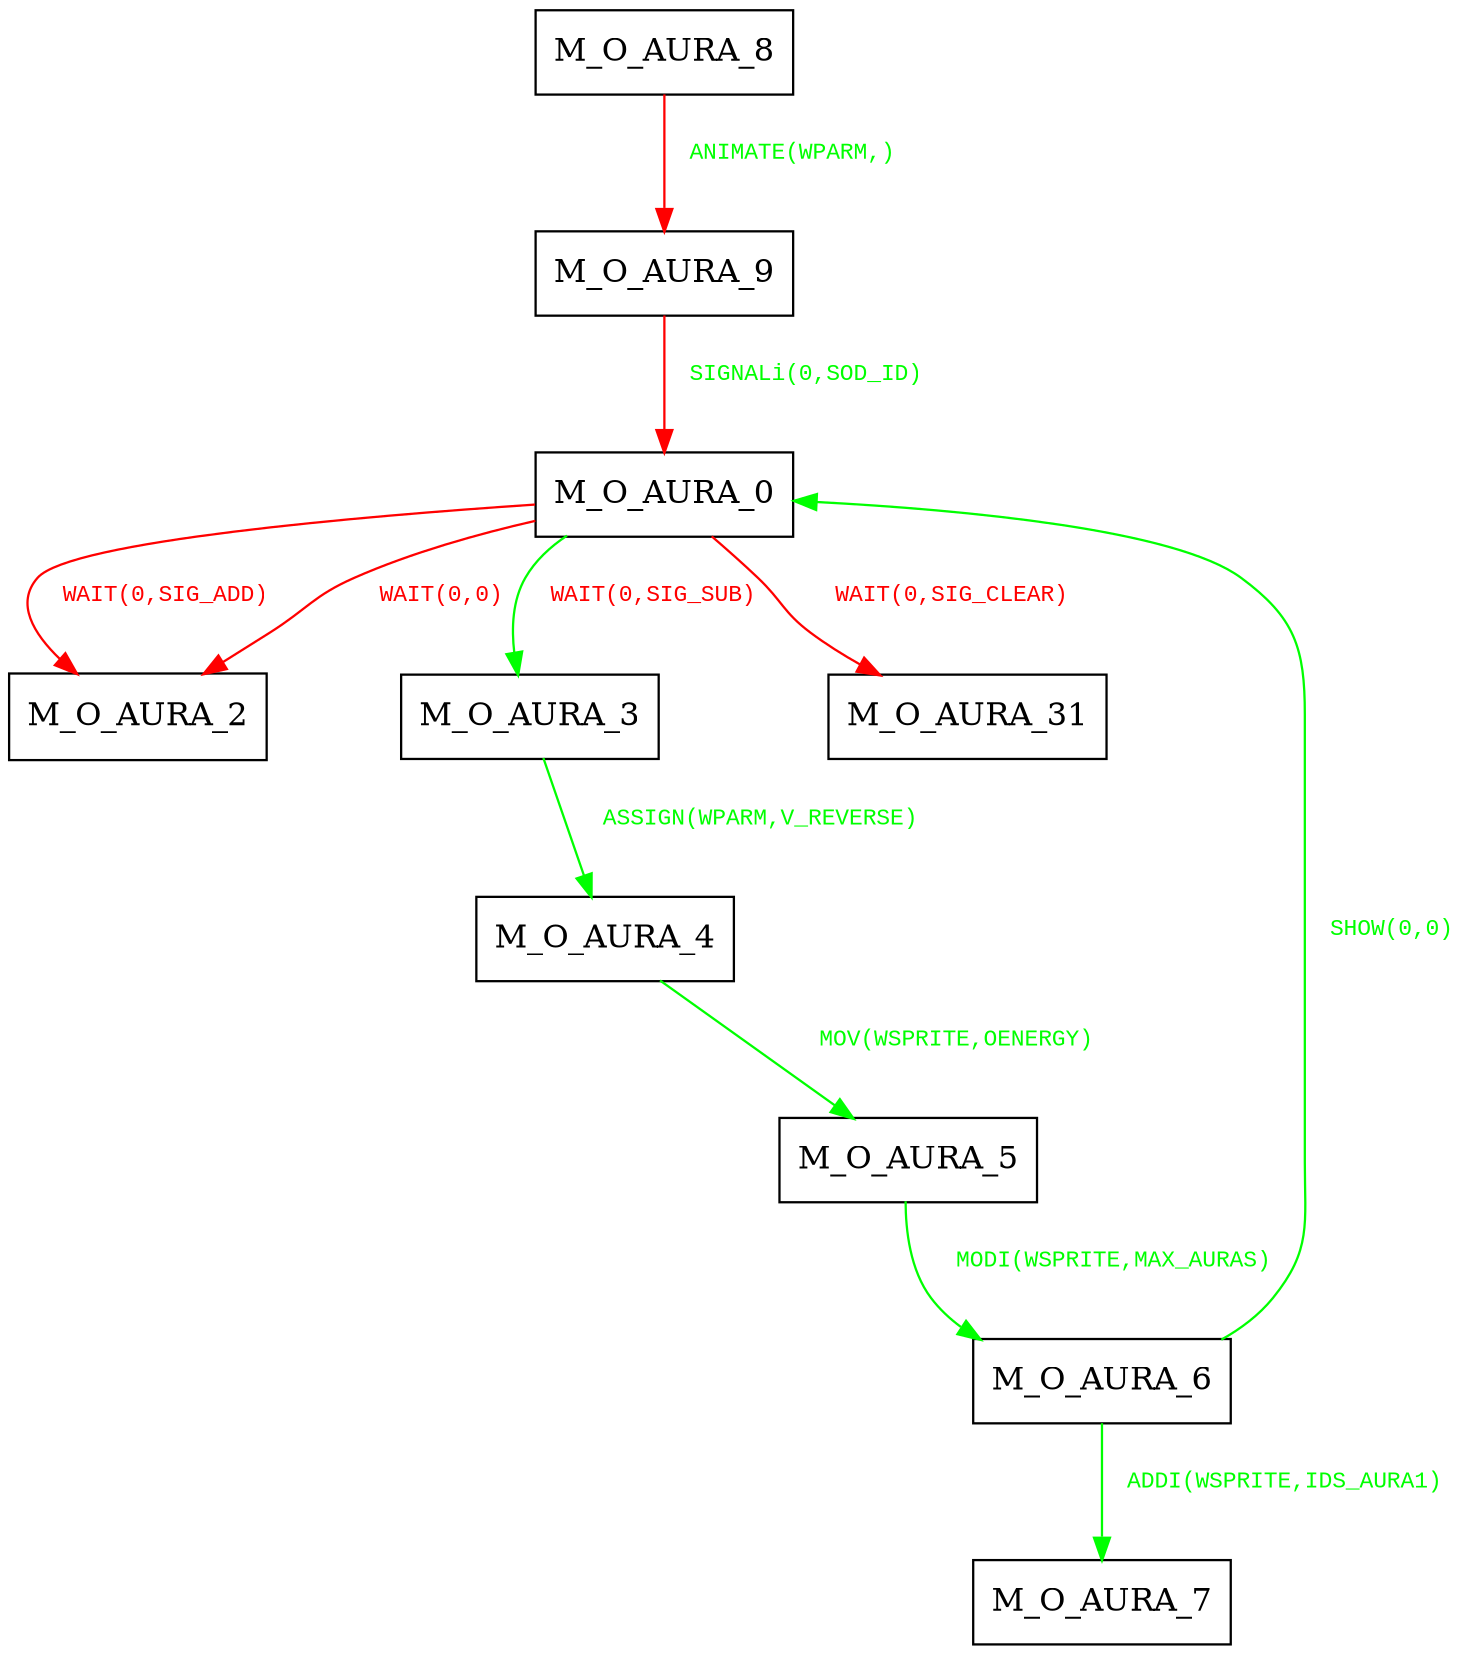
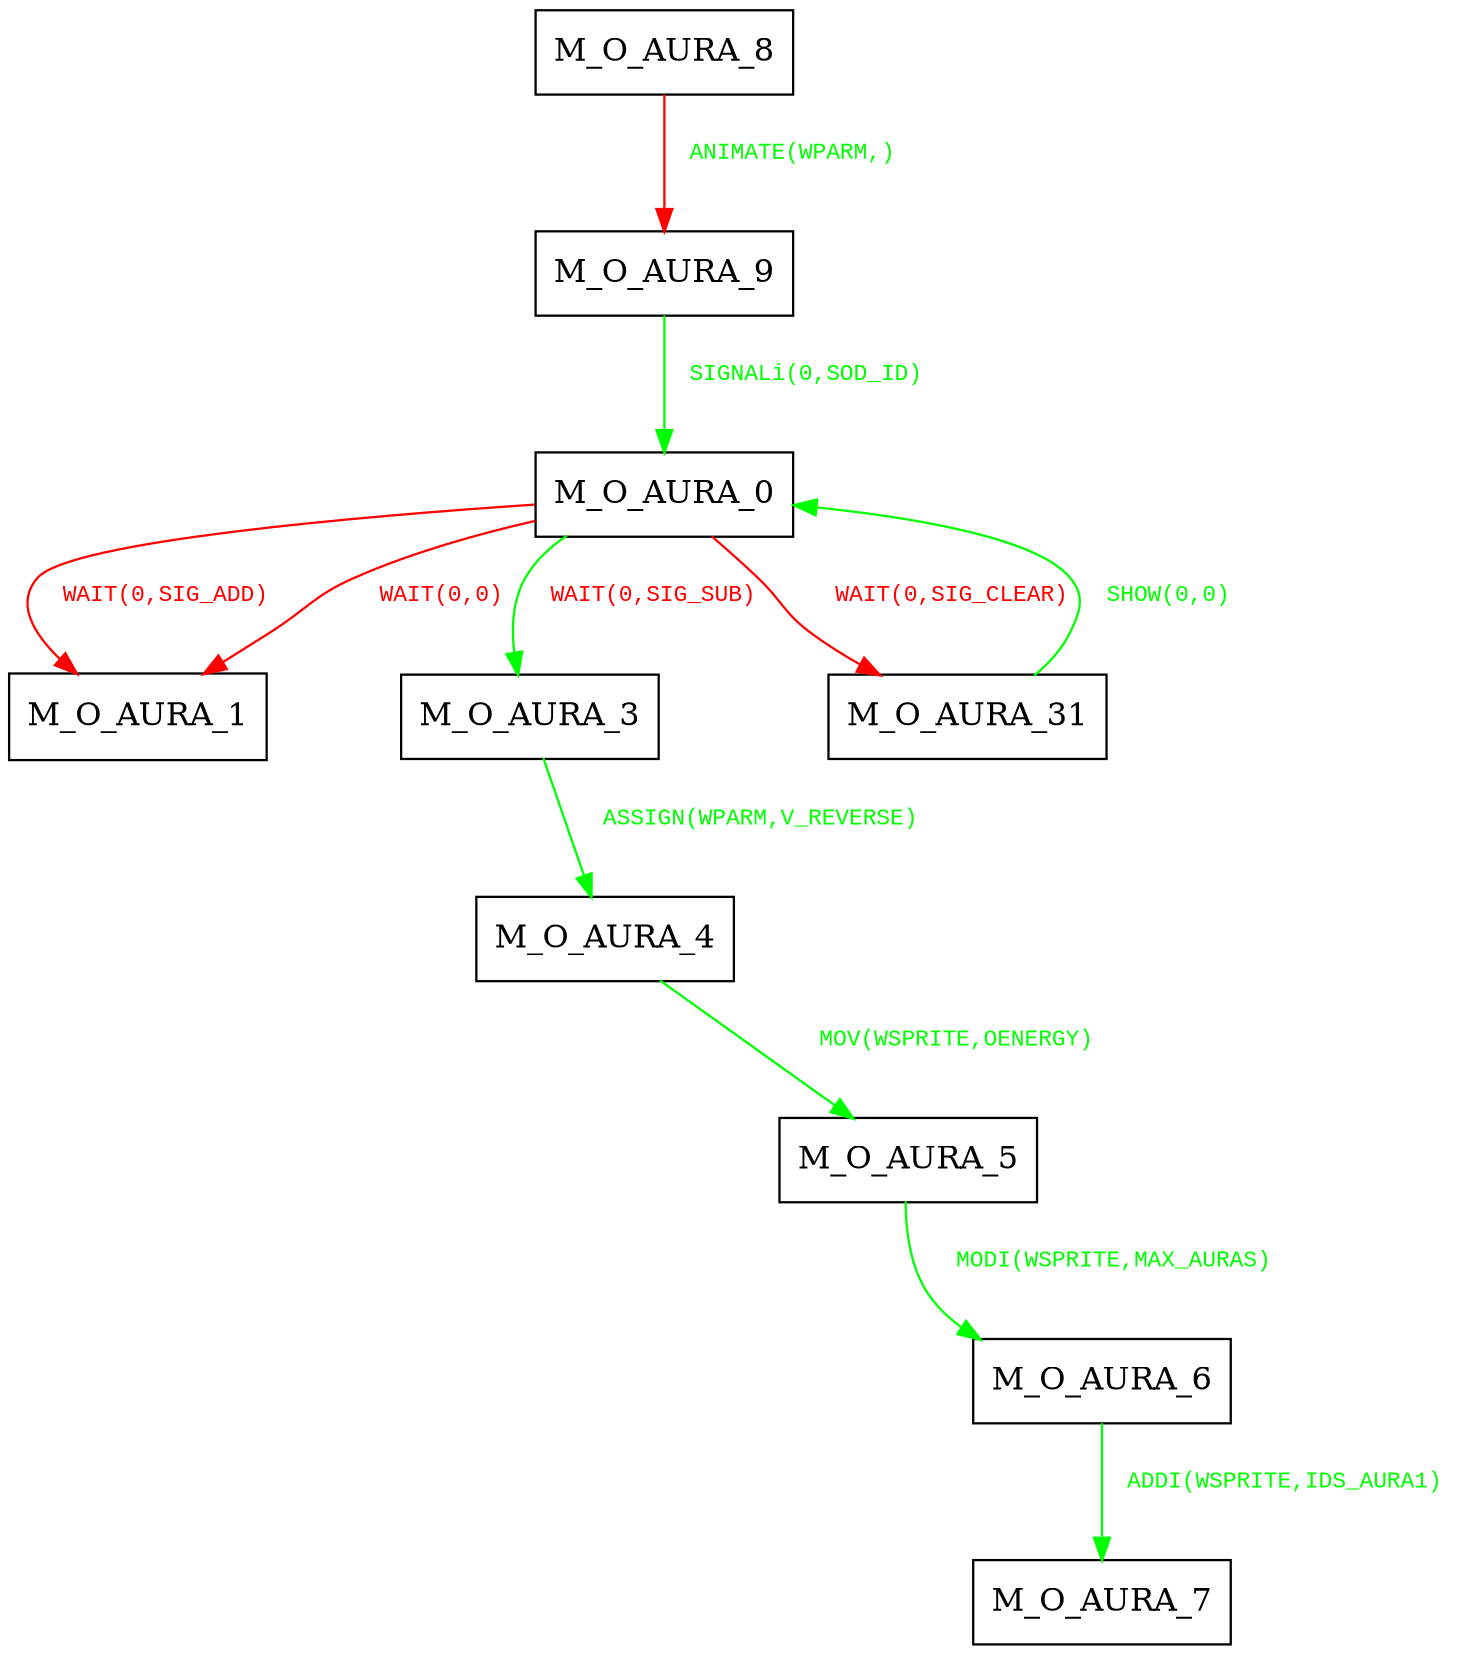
(664, 372) -> (664, 372)
(138, 717) -> (138, 717)
(1305, 747) -> (1005, 542)
